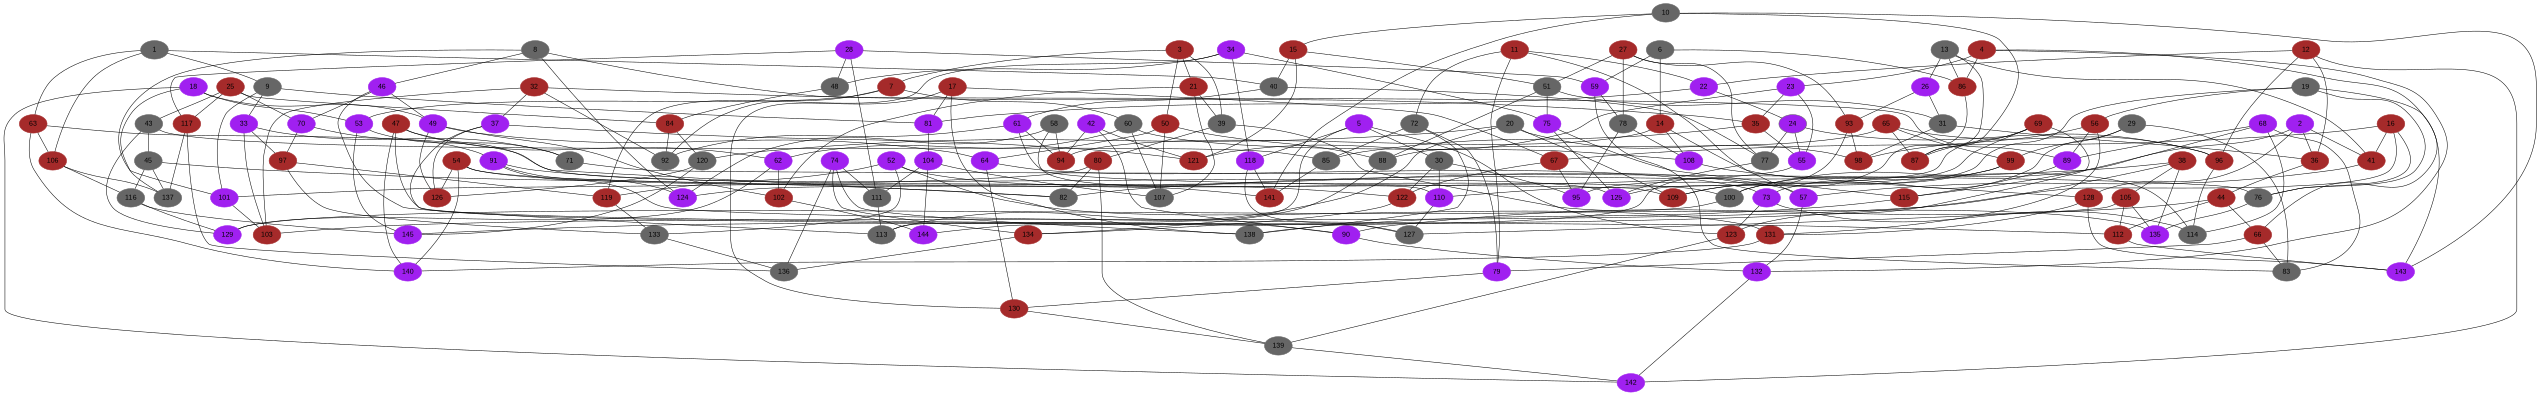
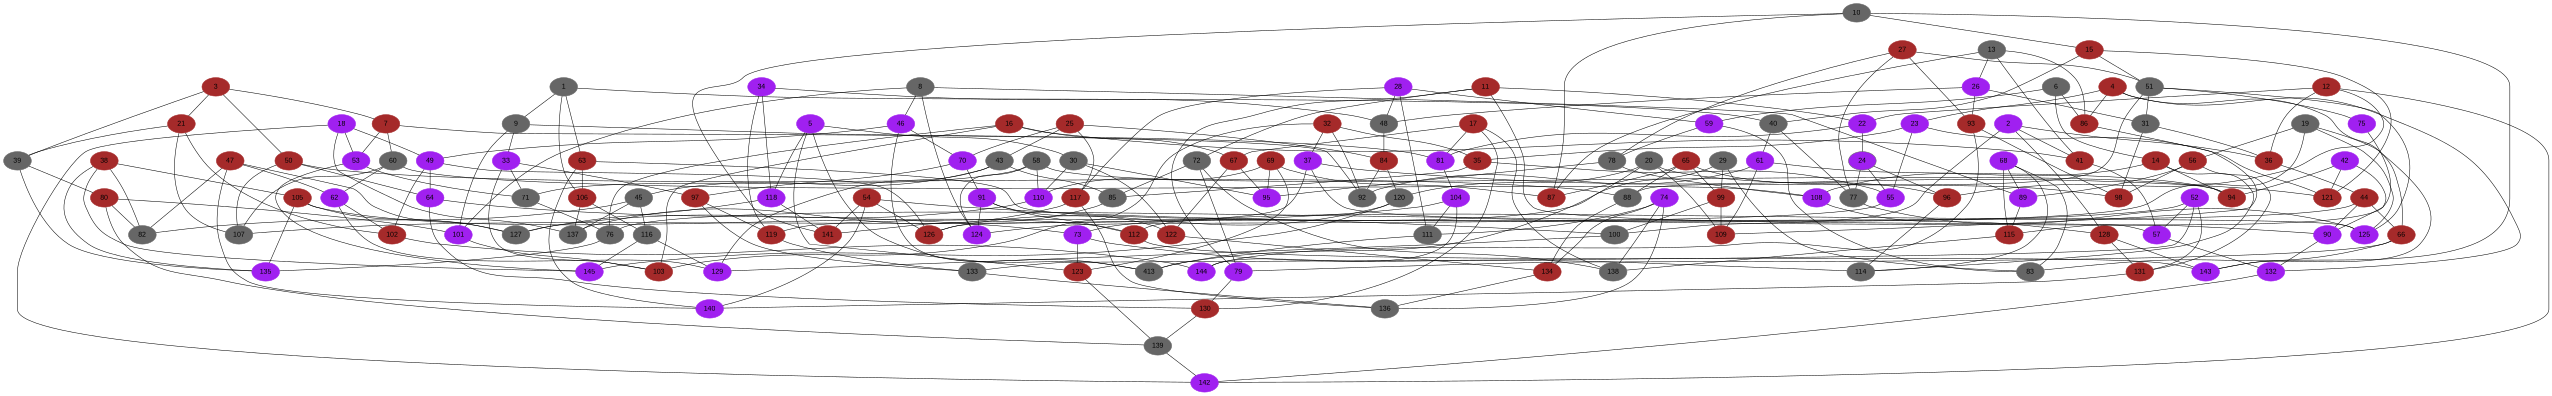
(1384, 82) -> none
none -> (1708, 98)
(1583, 162) -> (2395, 130)
none -> (783, 183)
(882, 235) -> (1149, 272)
